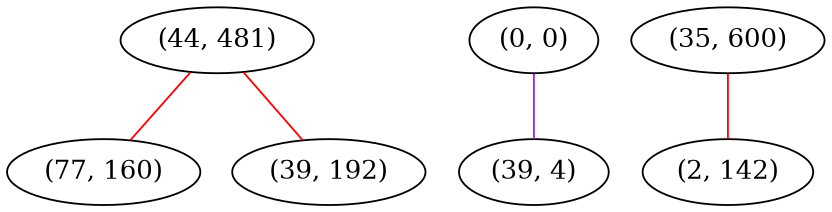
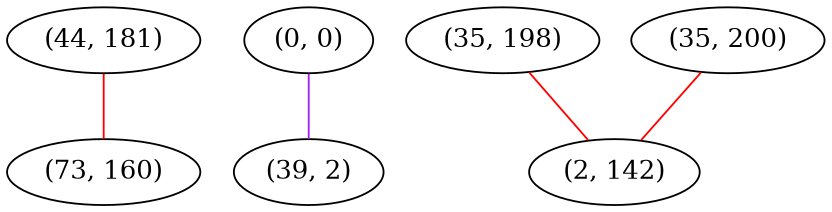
(217, 40) -> (104, 40)
none -> (503, 40)
(728, 40) -> (728, 40)
(104, 172) -> (104, 172)
(329, 172) -> none
(534, 172) -> (309, 172)
